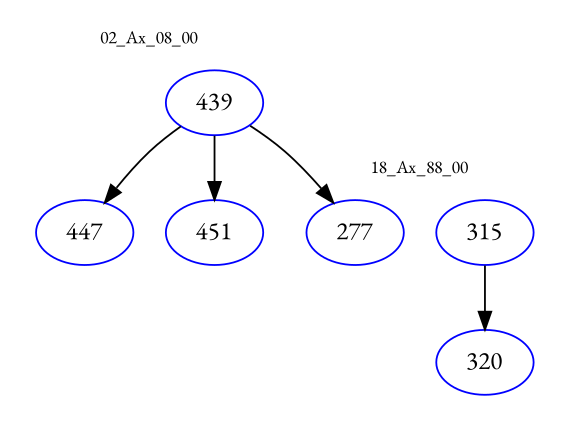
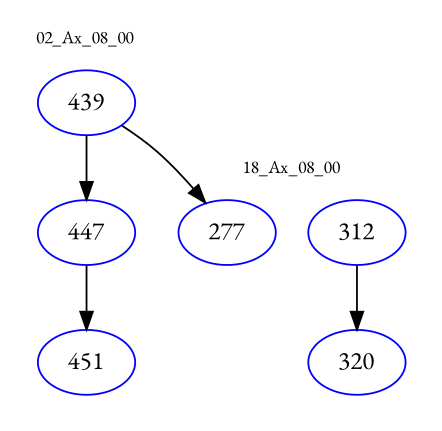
(215, 159) -> (87, 289)
(420, 169) -> (292, 169)
(485, 233) -> (357, 233)
